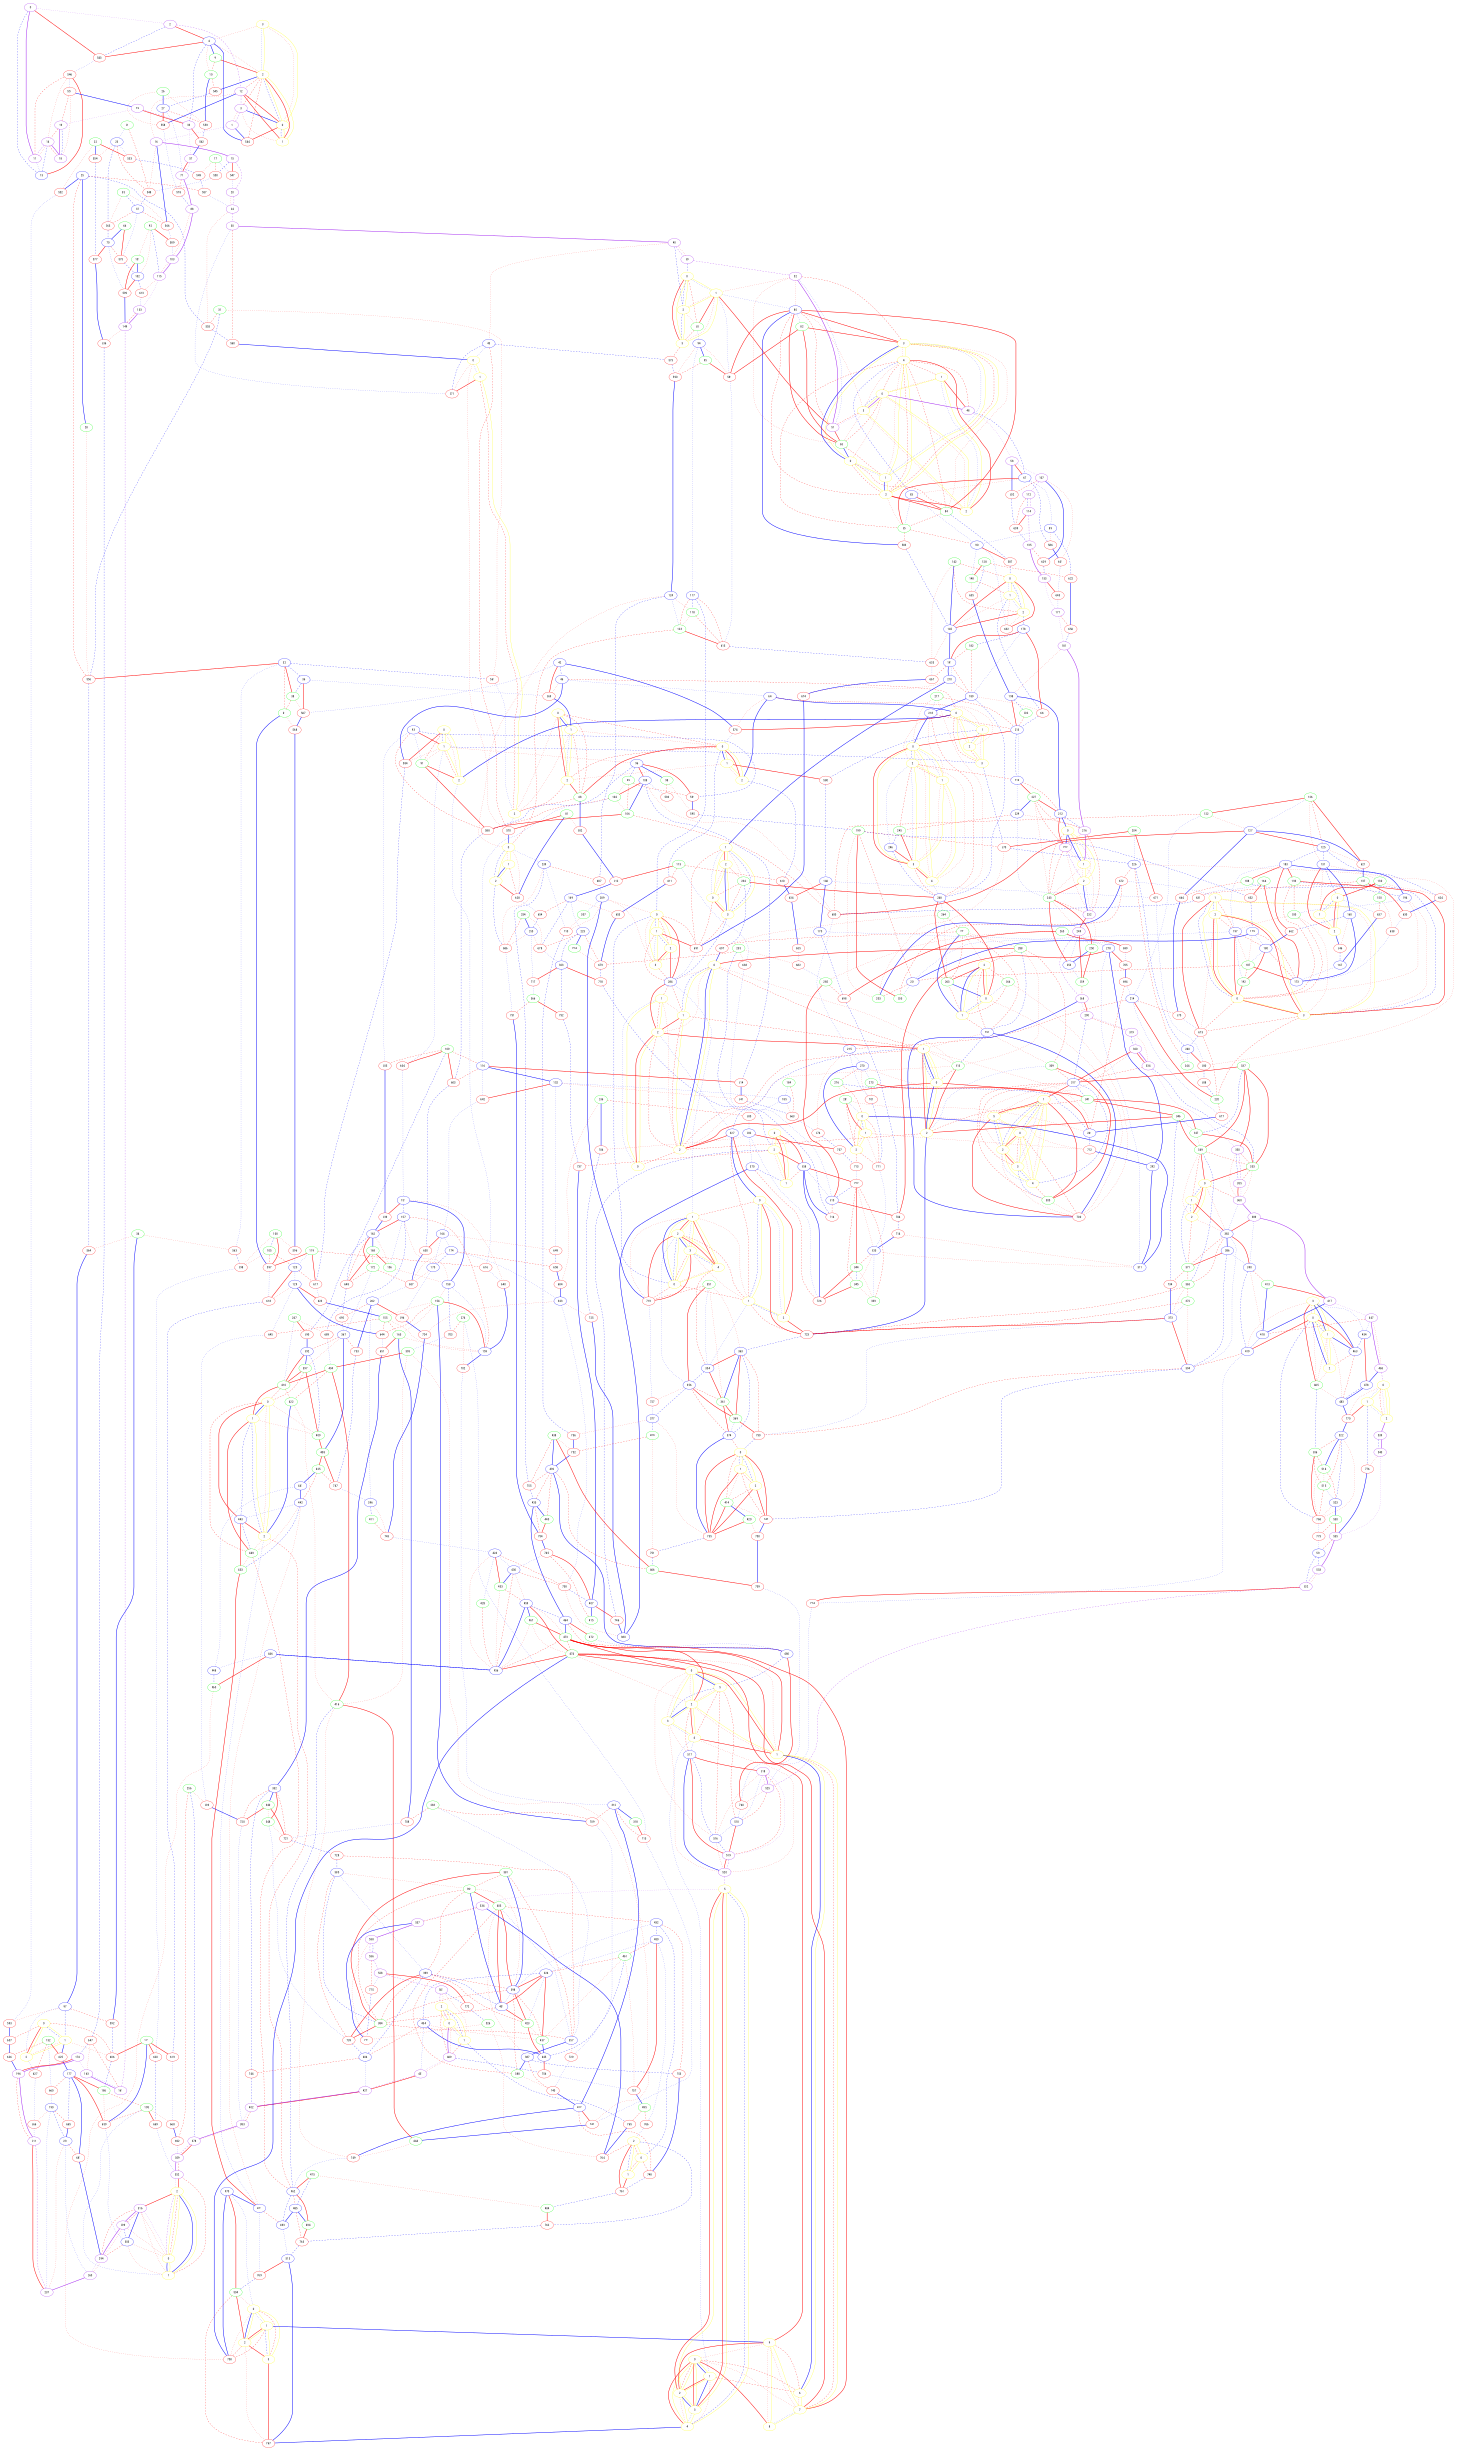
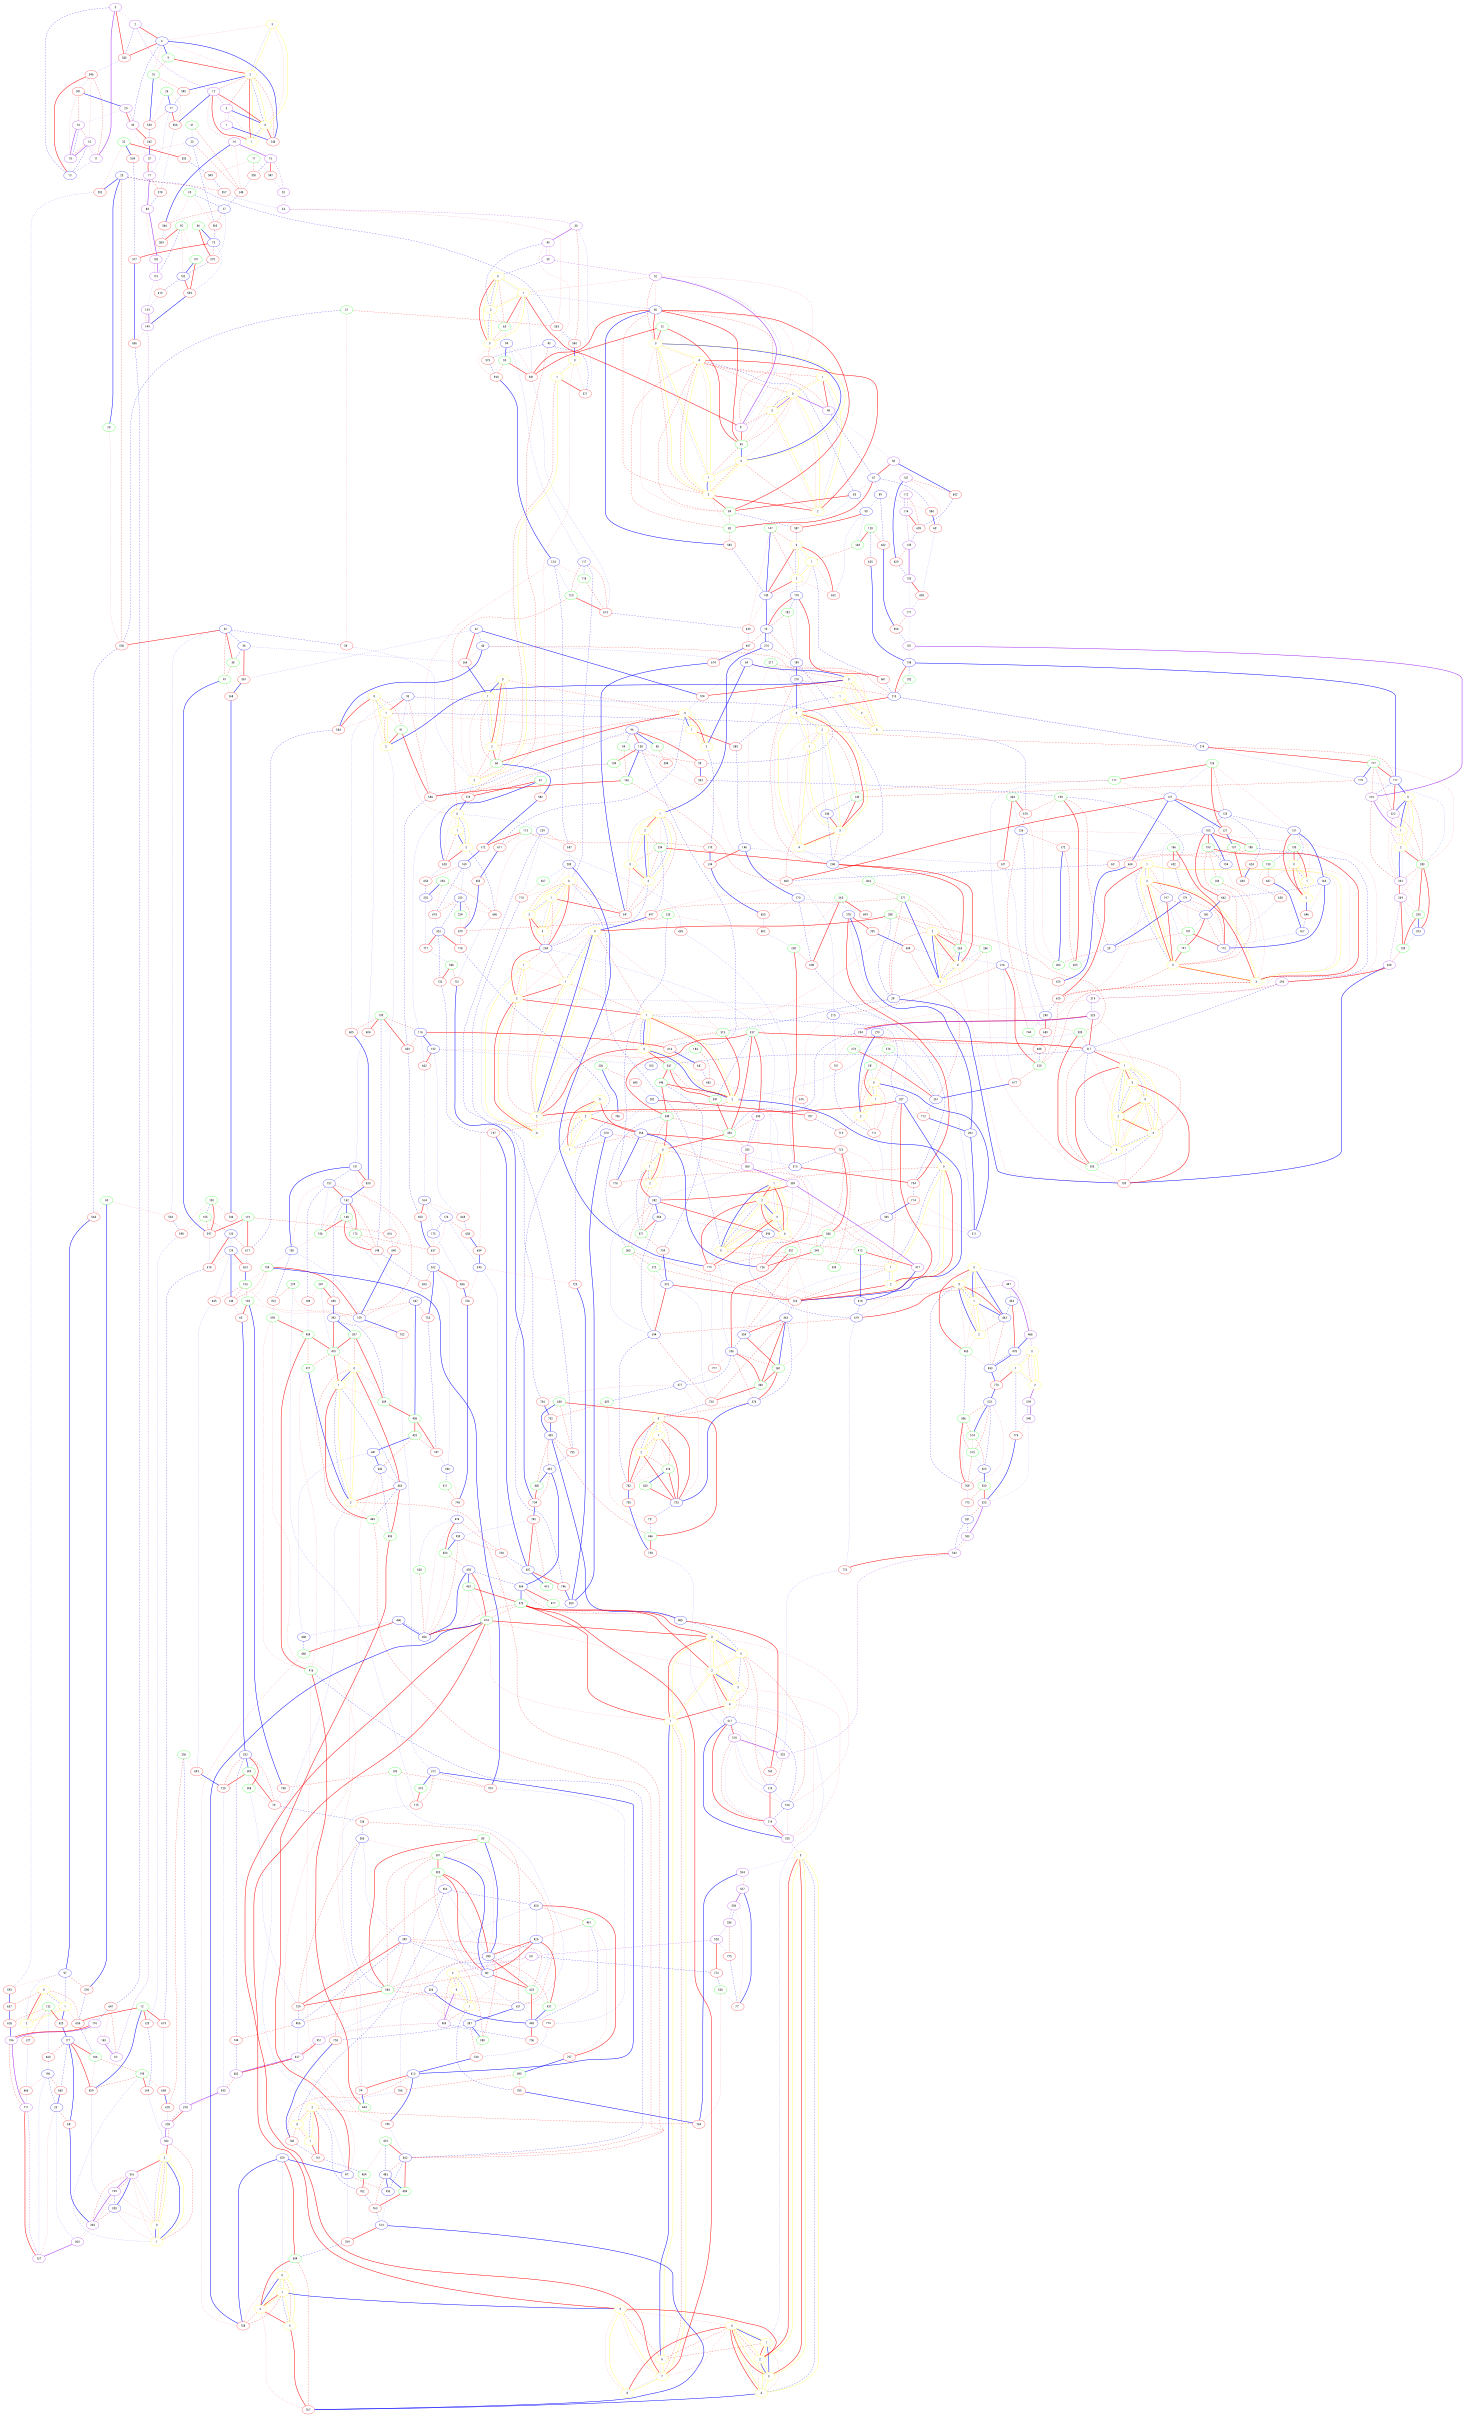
(941, 537) -> none
(710, 1536) -> (676, 1503)
